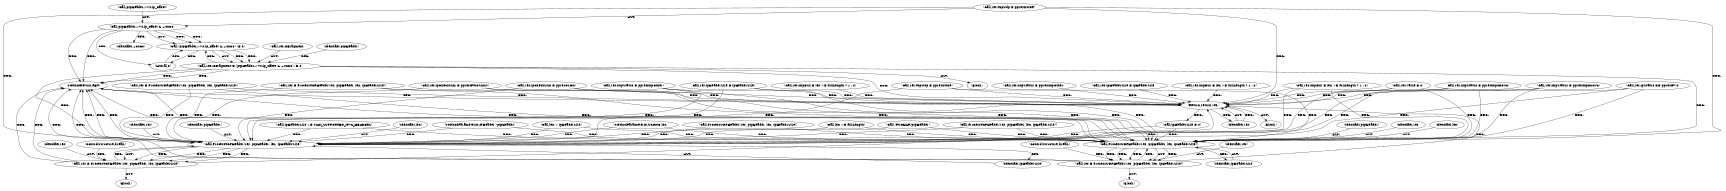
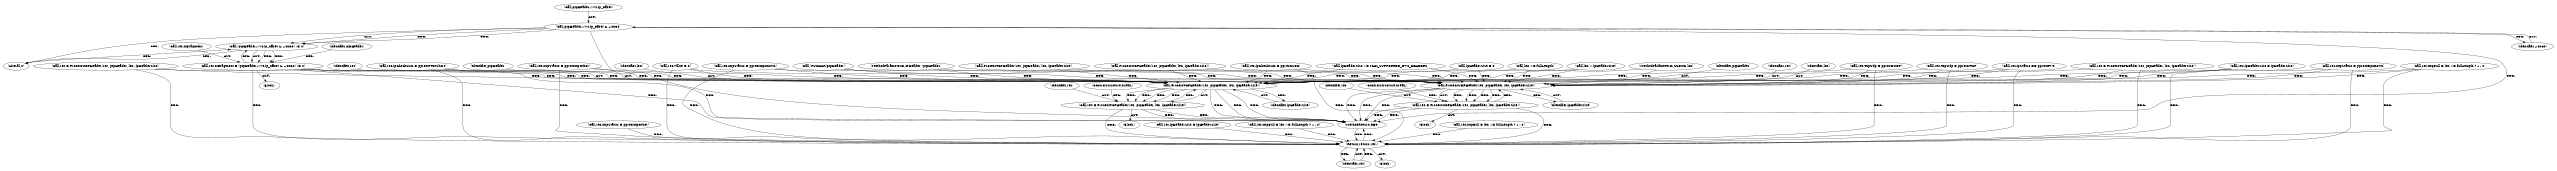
(581, 17) -> (1585, 29)
(1194, 114) -> (1364, 136)
